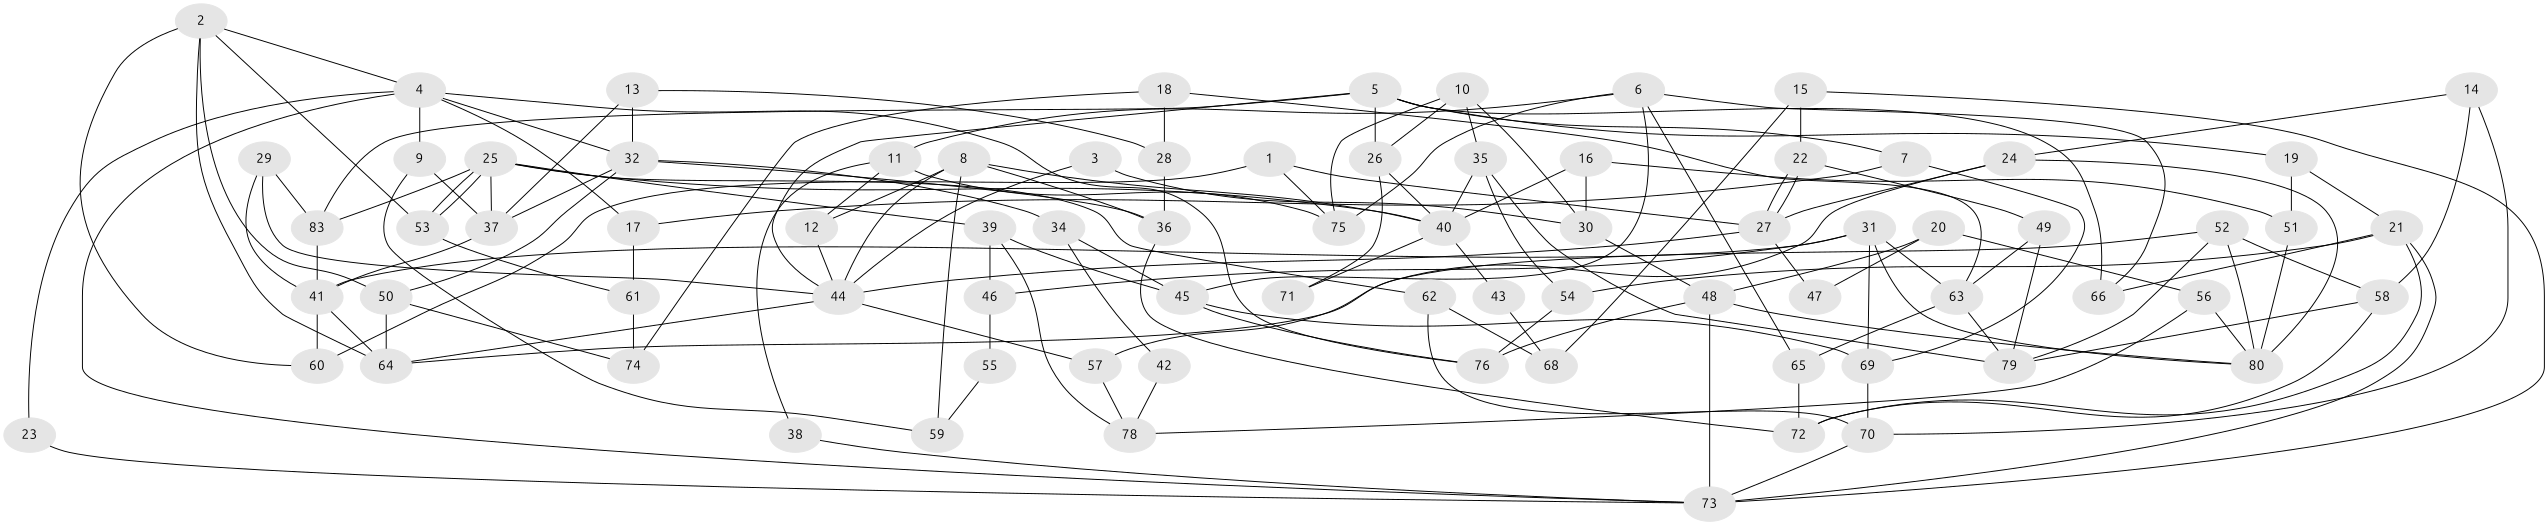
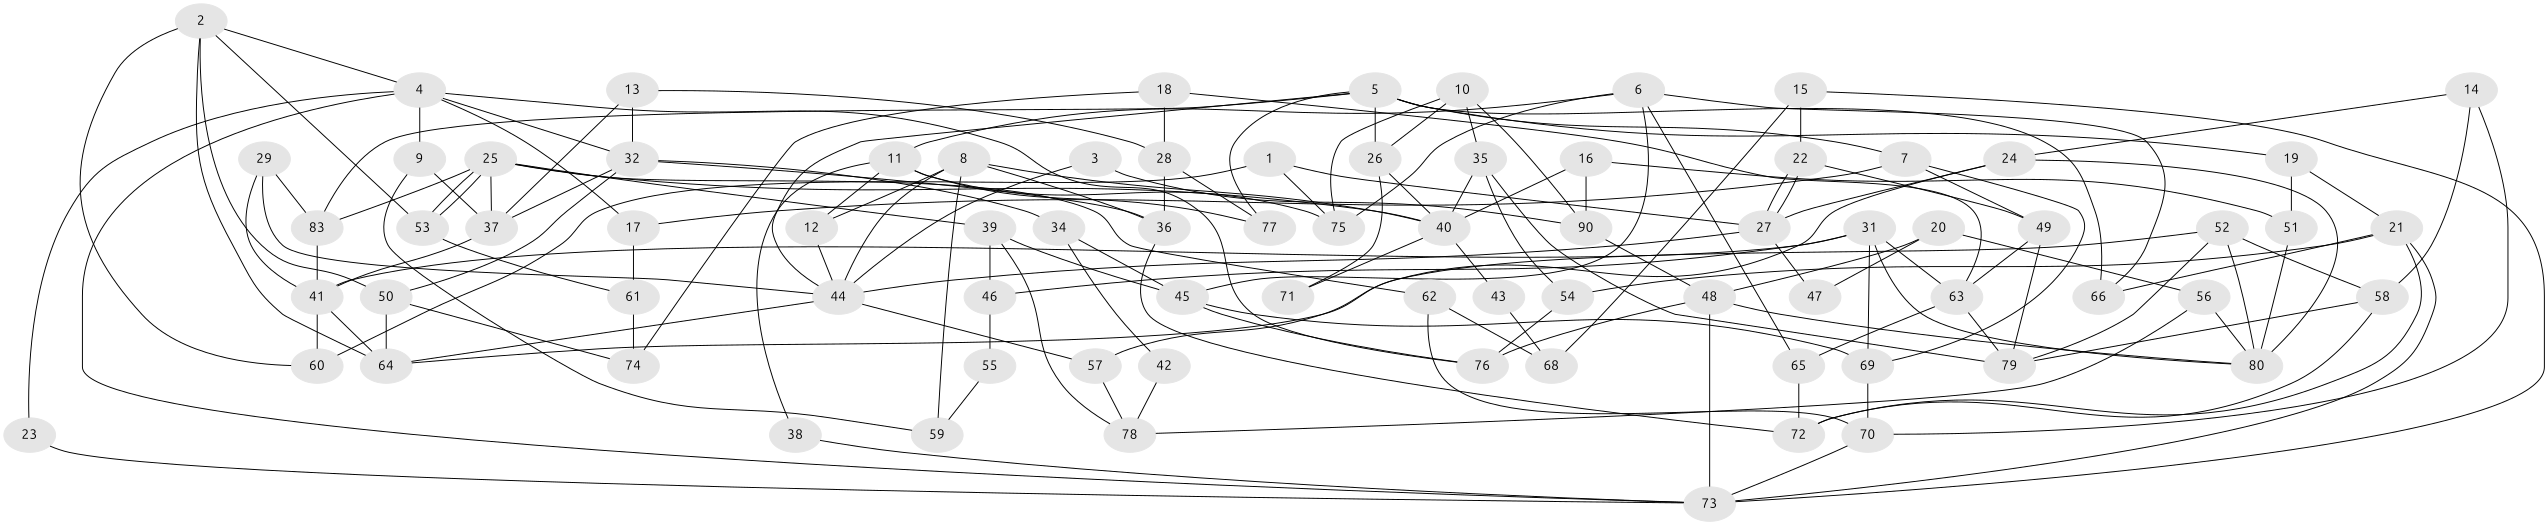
none -> (1975, 194)
none -> (1270, 228)
(1586, 228) -> (1586, 228)
